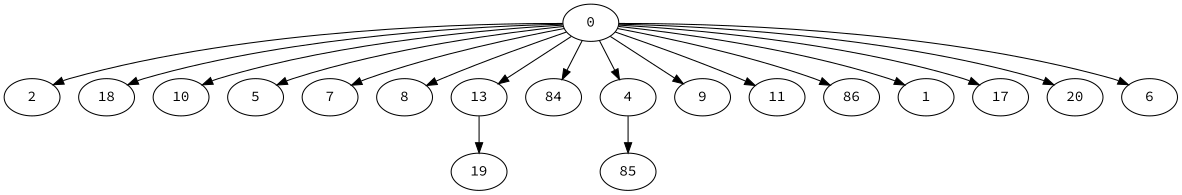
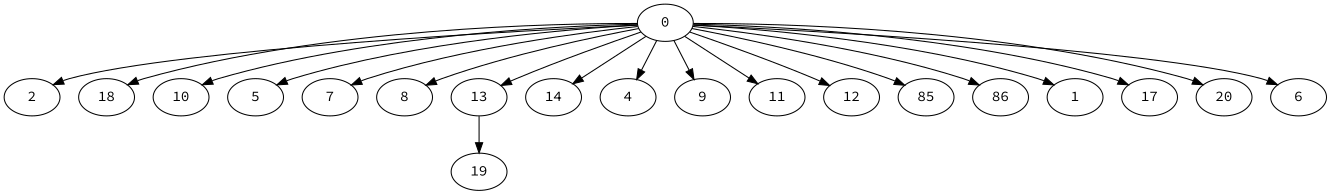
(554, 97) -> (554, 97)
none -> (852, 97)
(628, 129) -> (794, 51)
